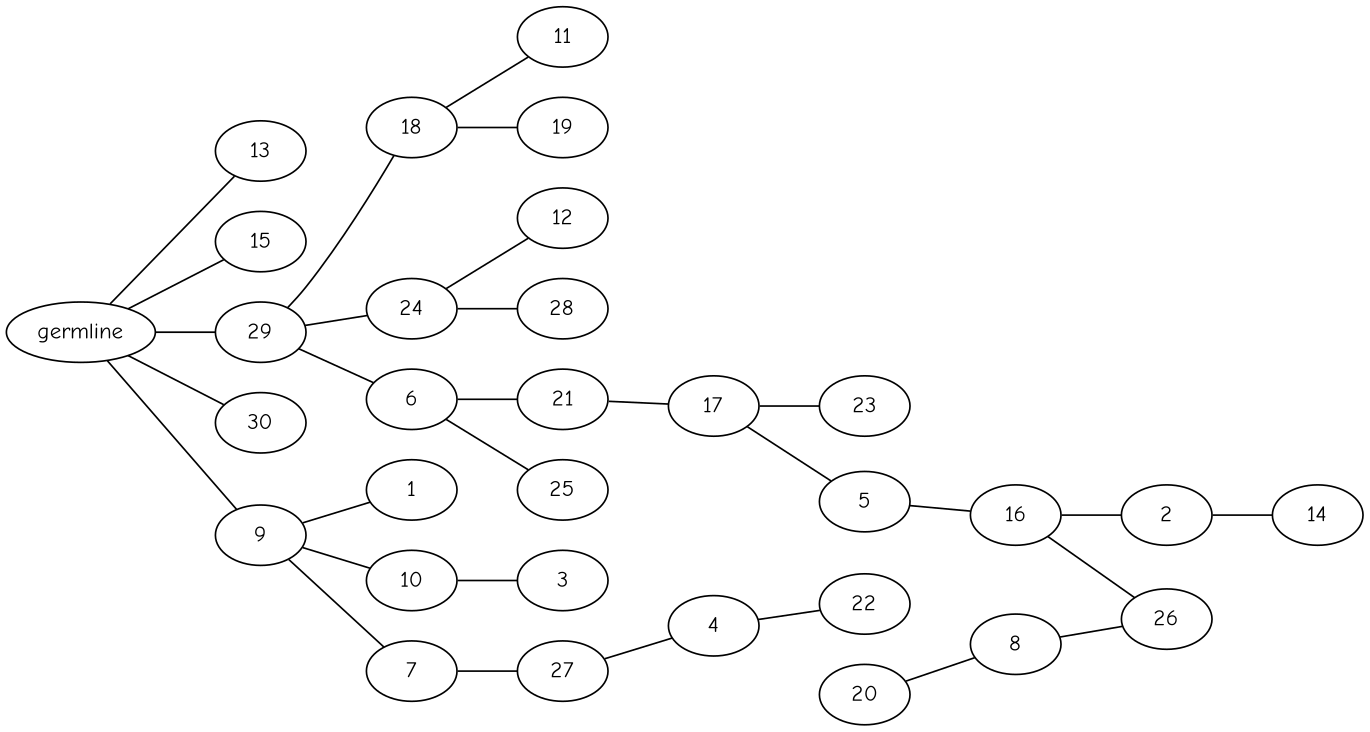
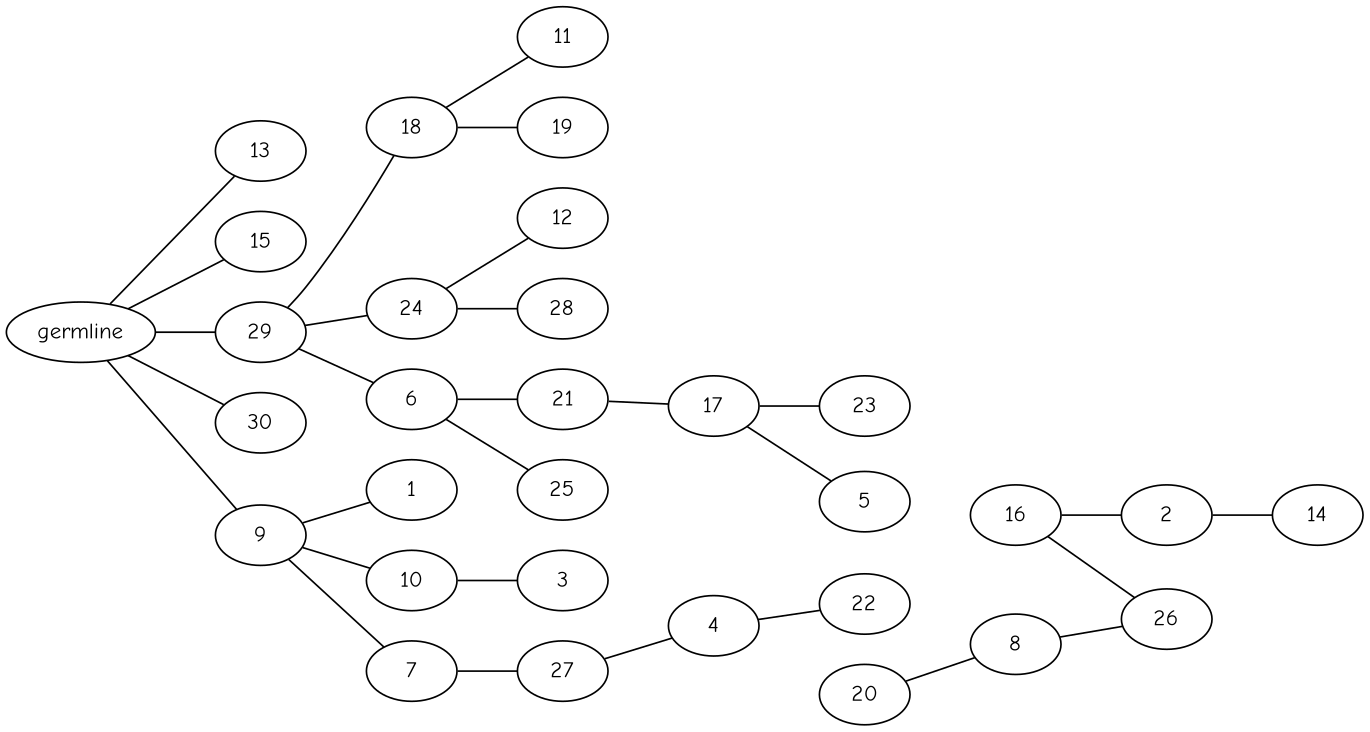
(940, 508) -> none
